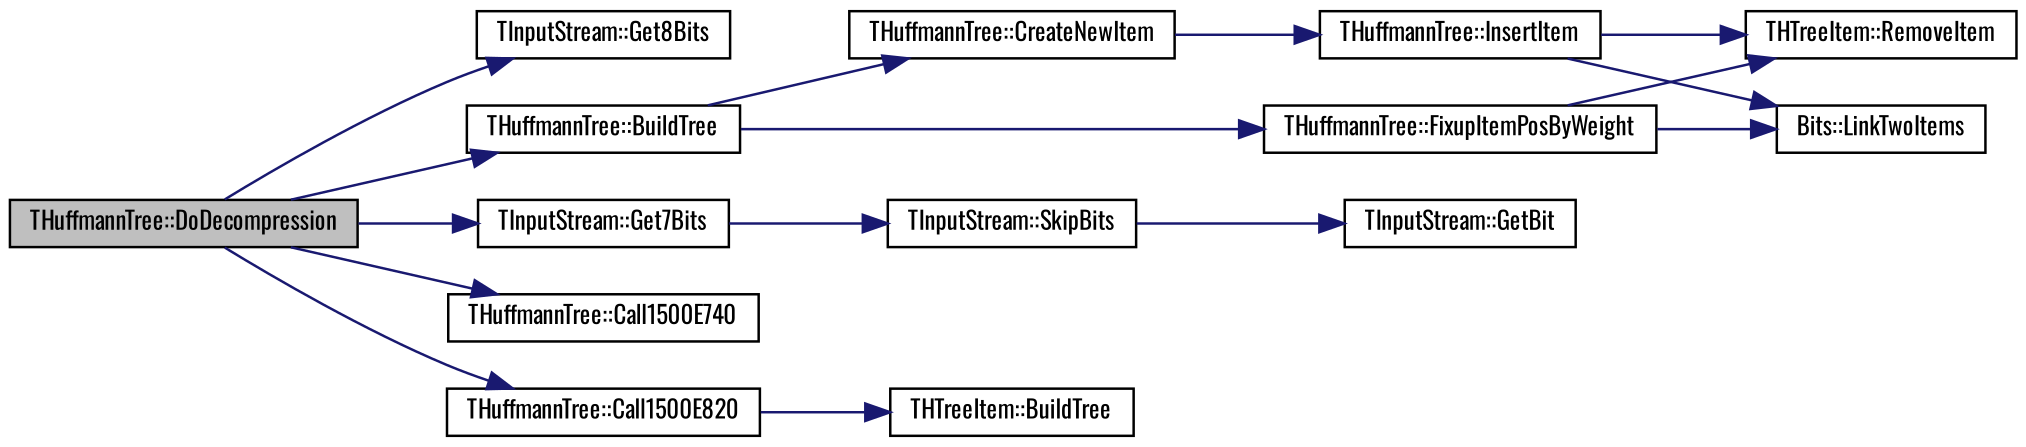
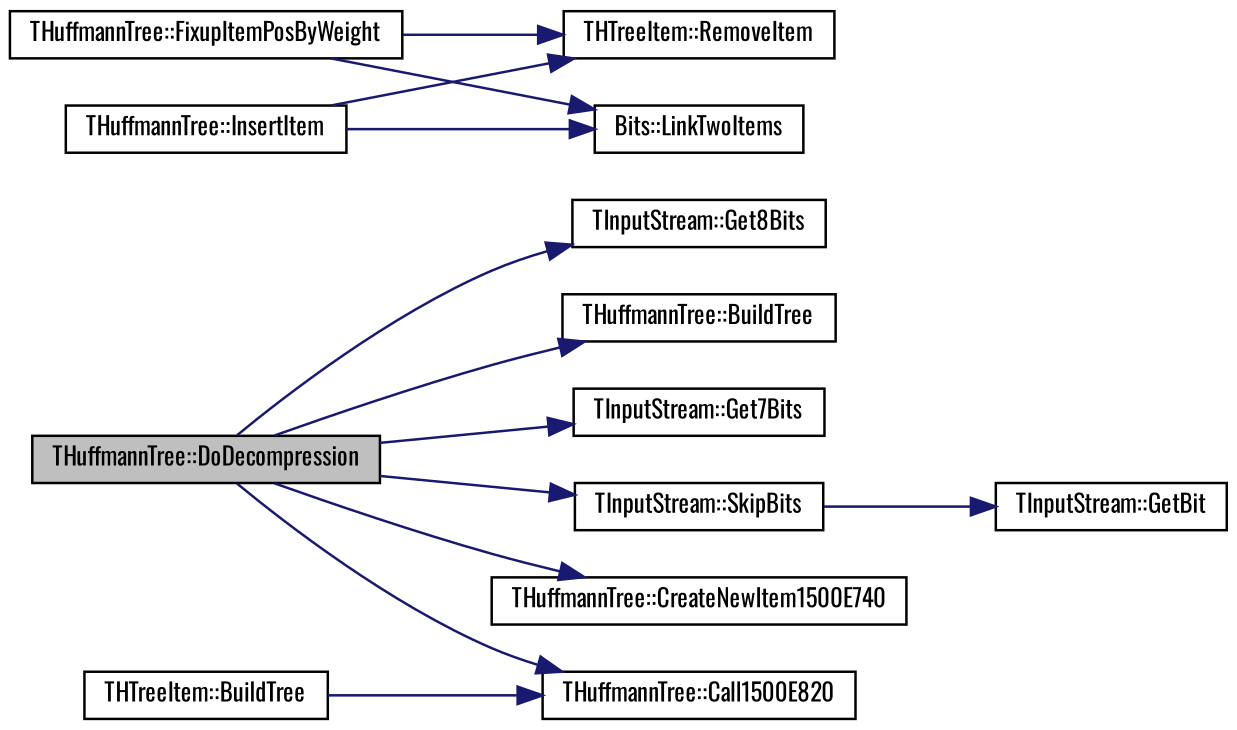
(1012, 35) -> none
(990, 129) -> none
(796, 224) -> (465, 484)
(603, 318) -> (699, 601)
(813, 412) -> (422, 695)
